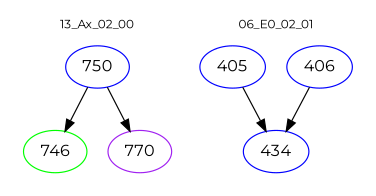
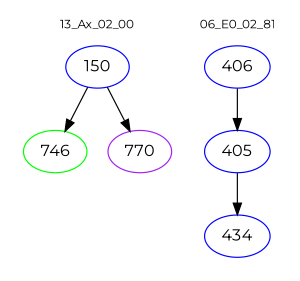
(276, 25) -> (238, 25)
(98, 67) -> (98, 67)
(301, 104) -> (237, 104)
